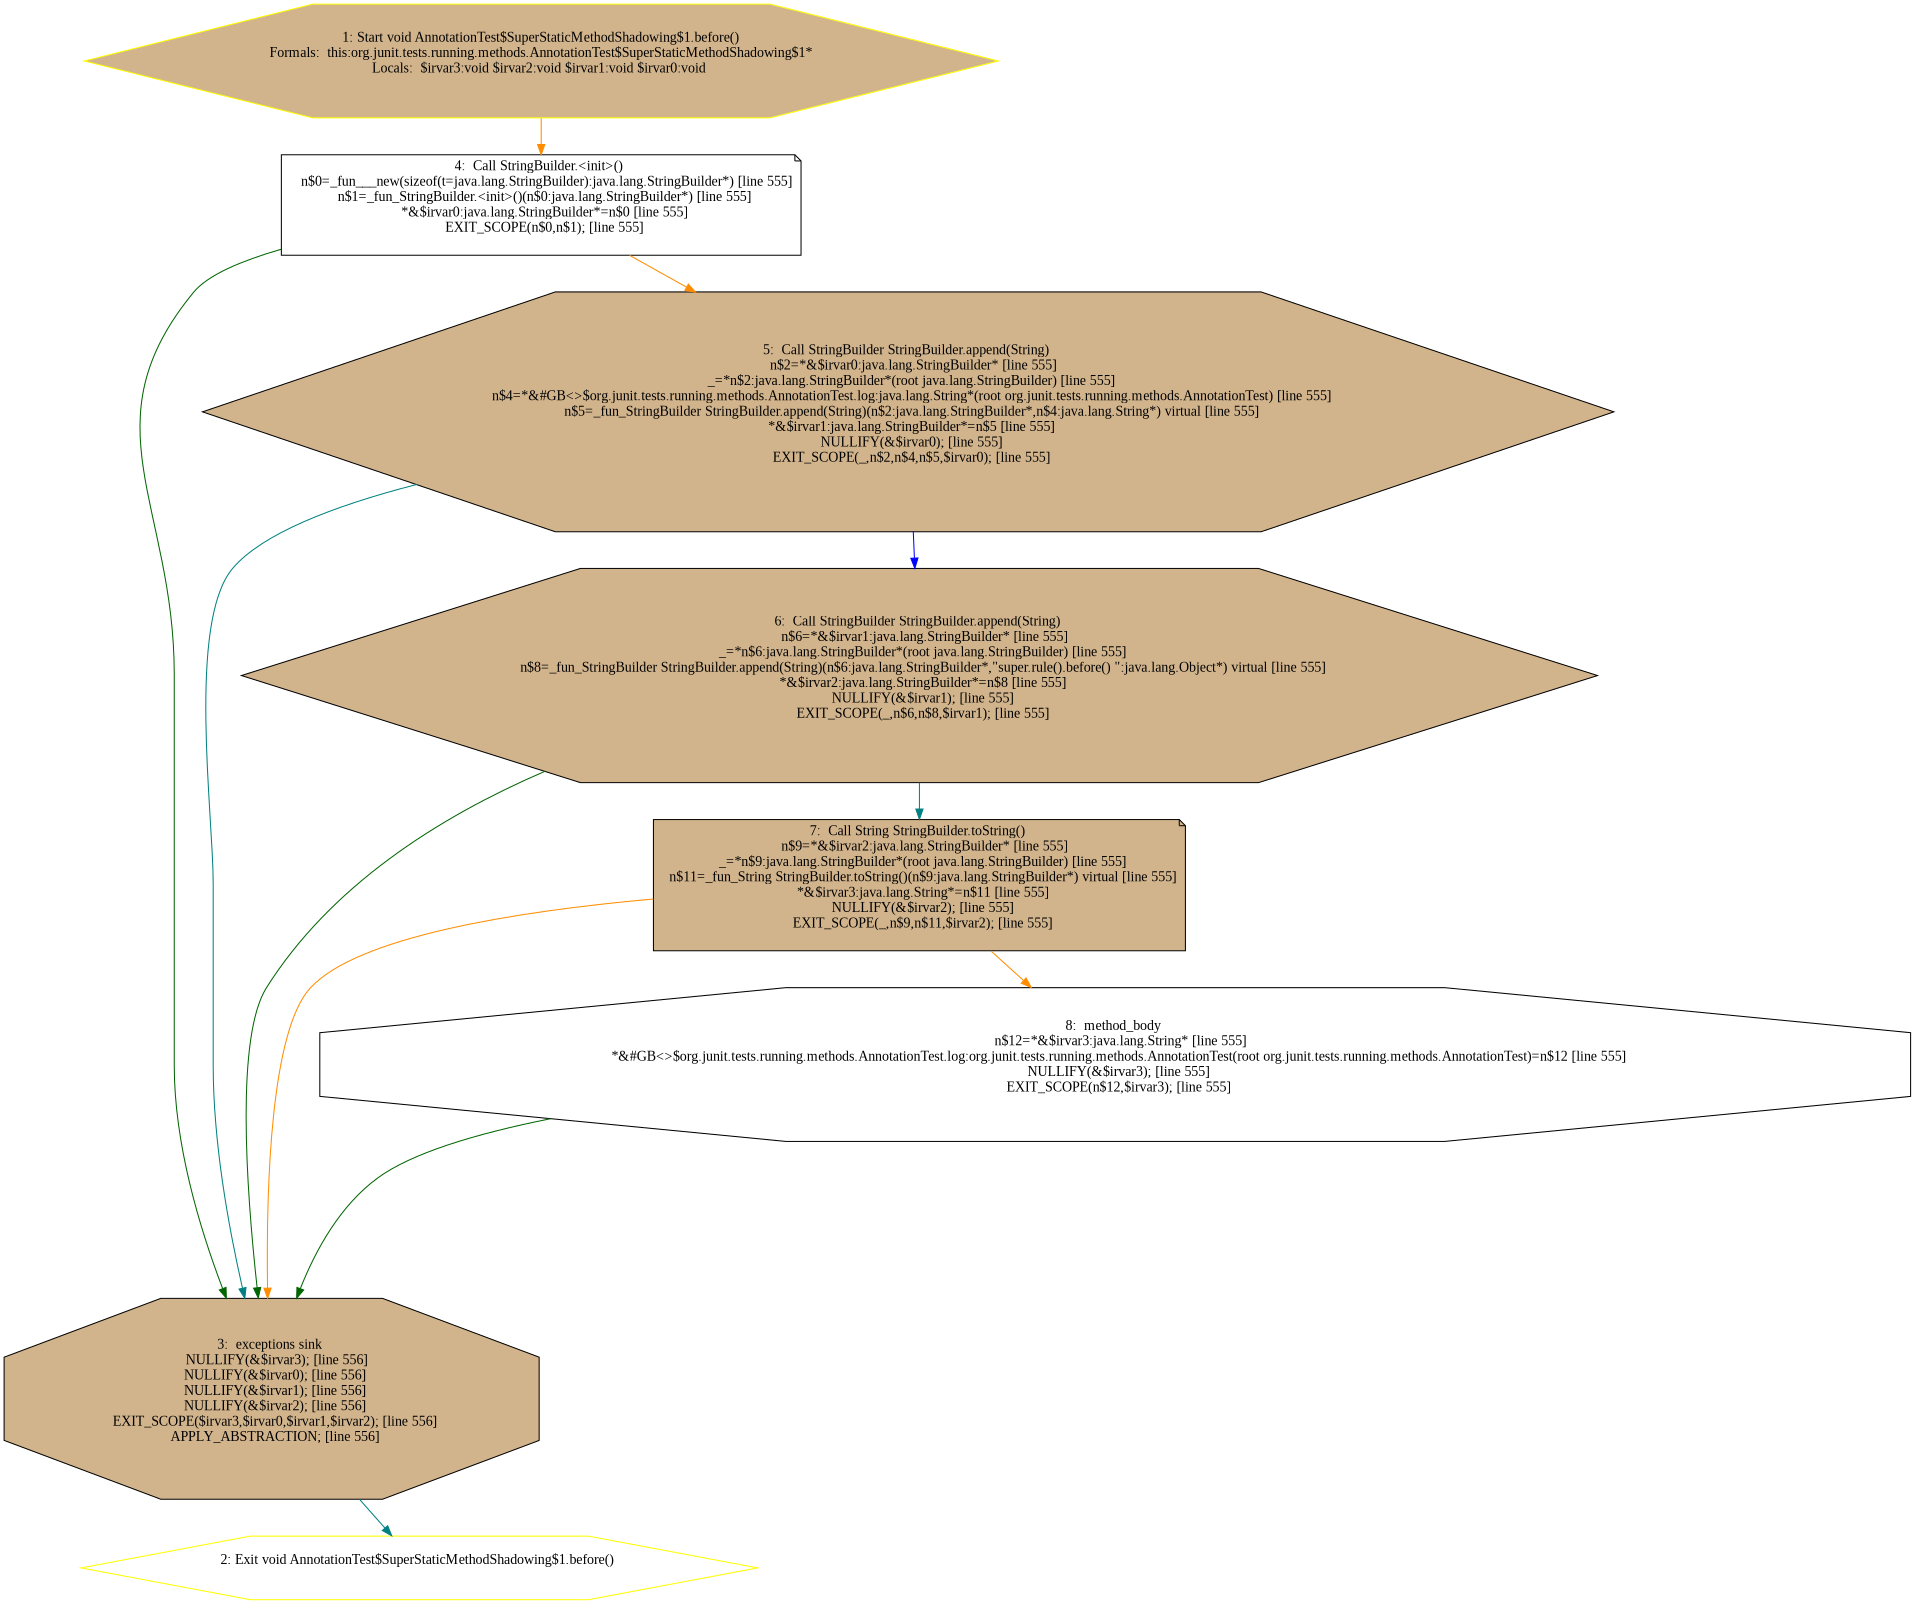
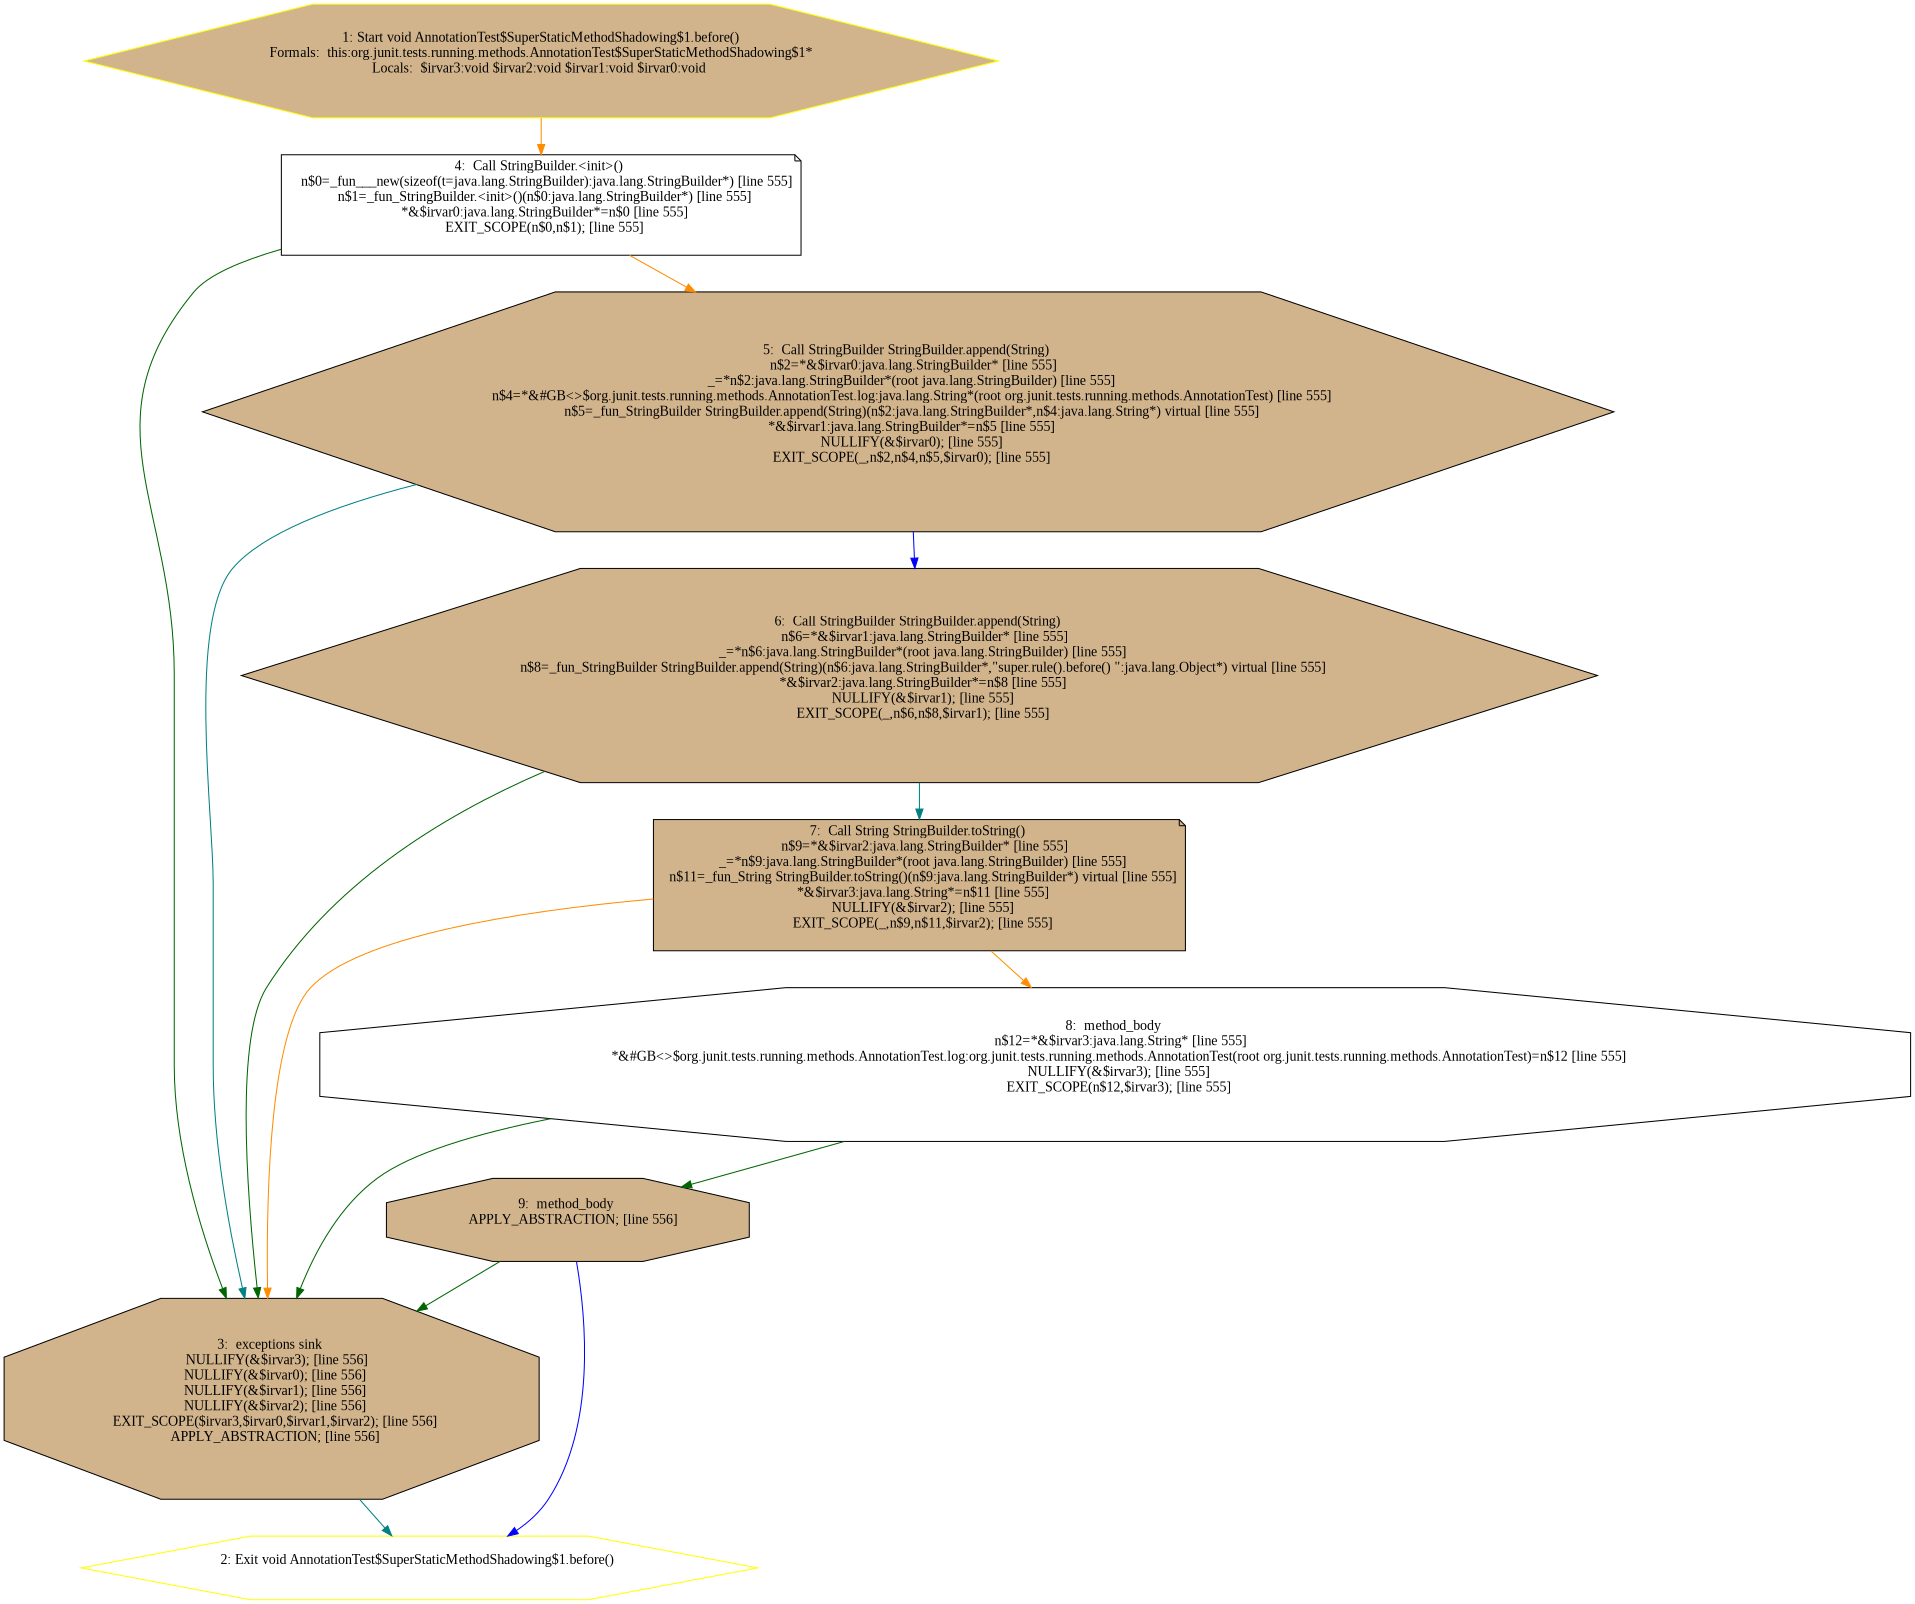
none -> (568, 1220)
